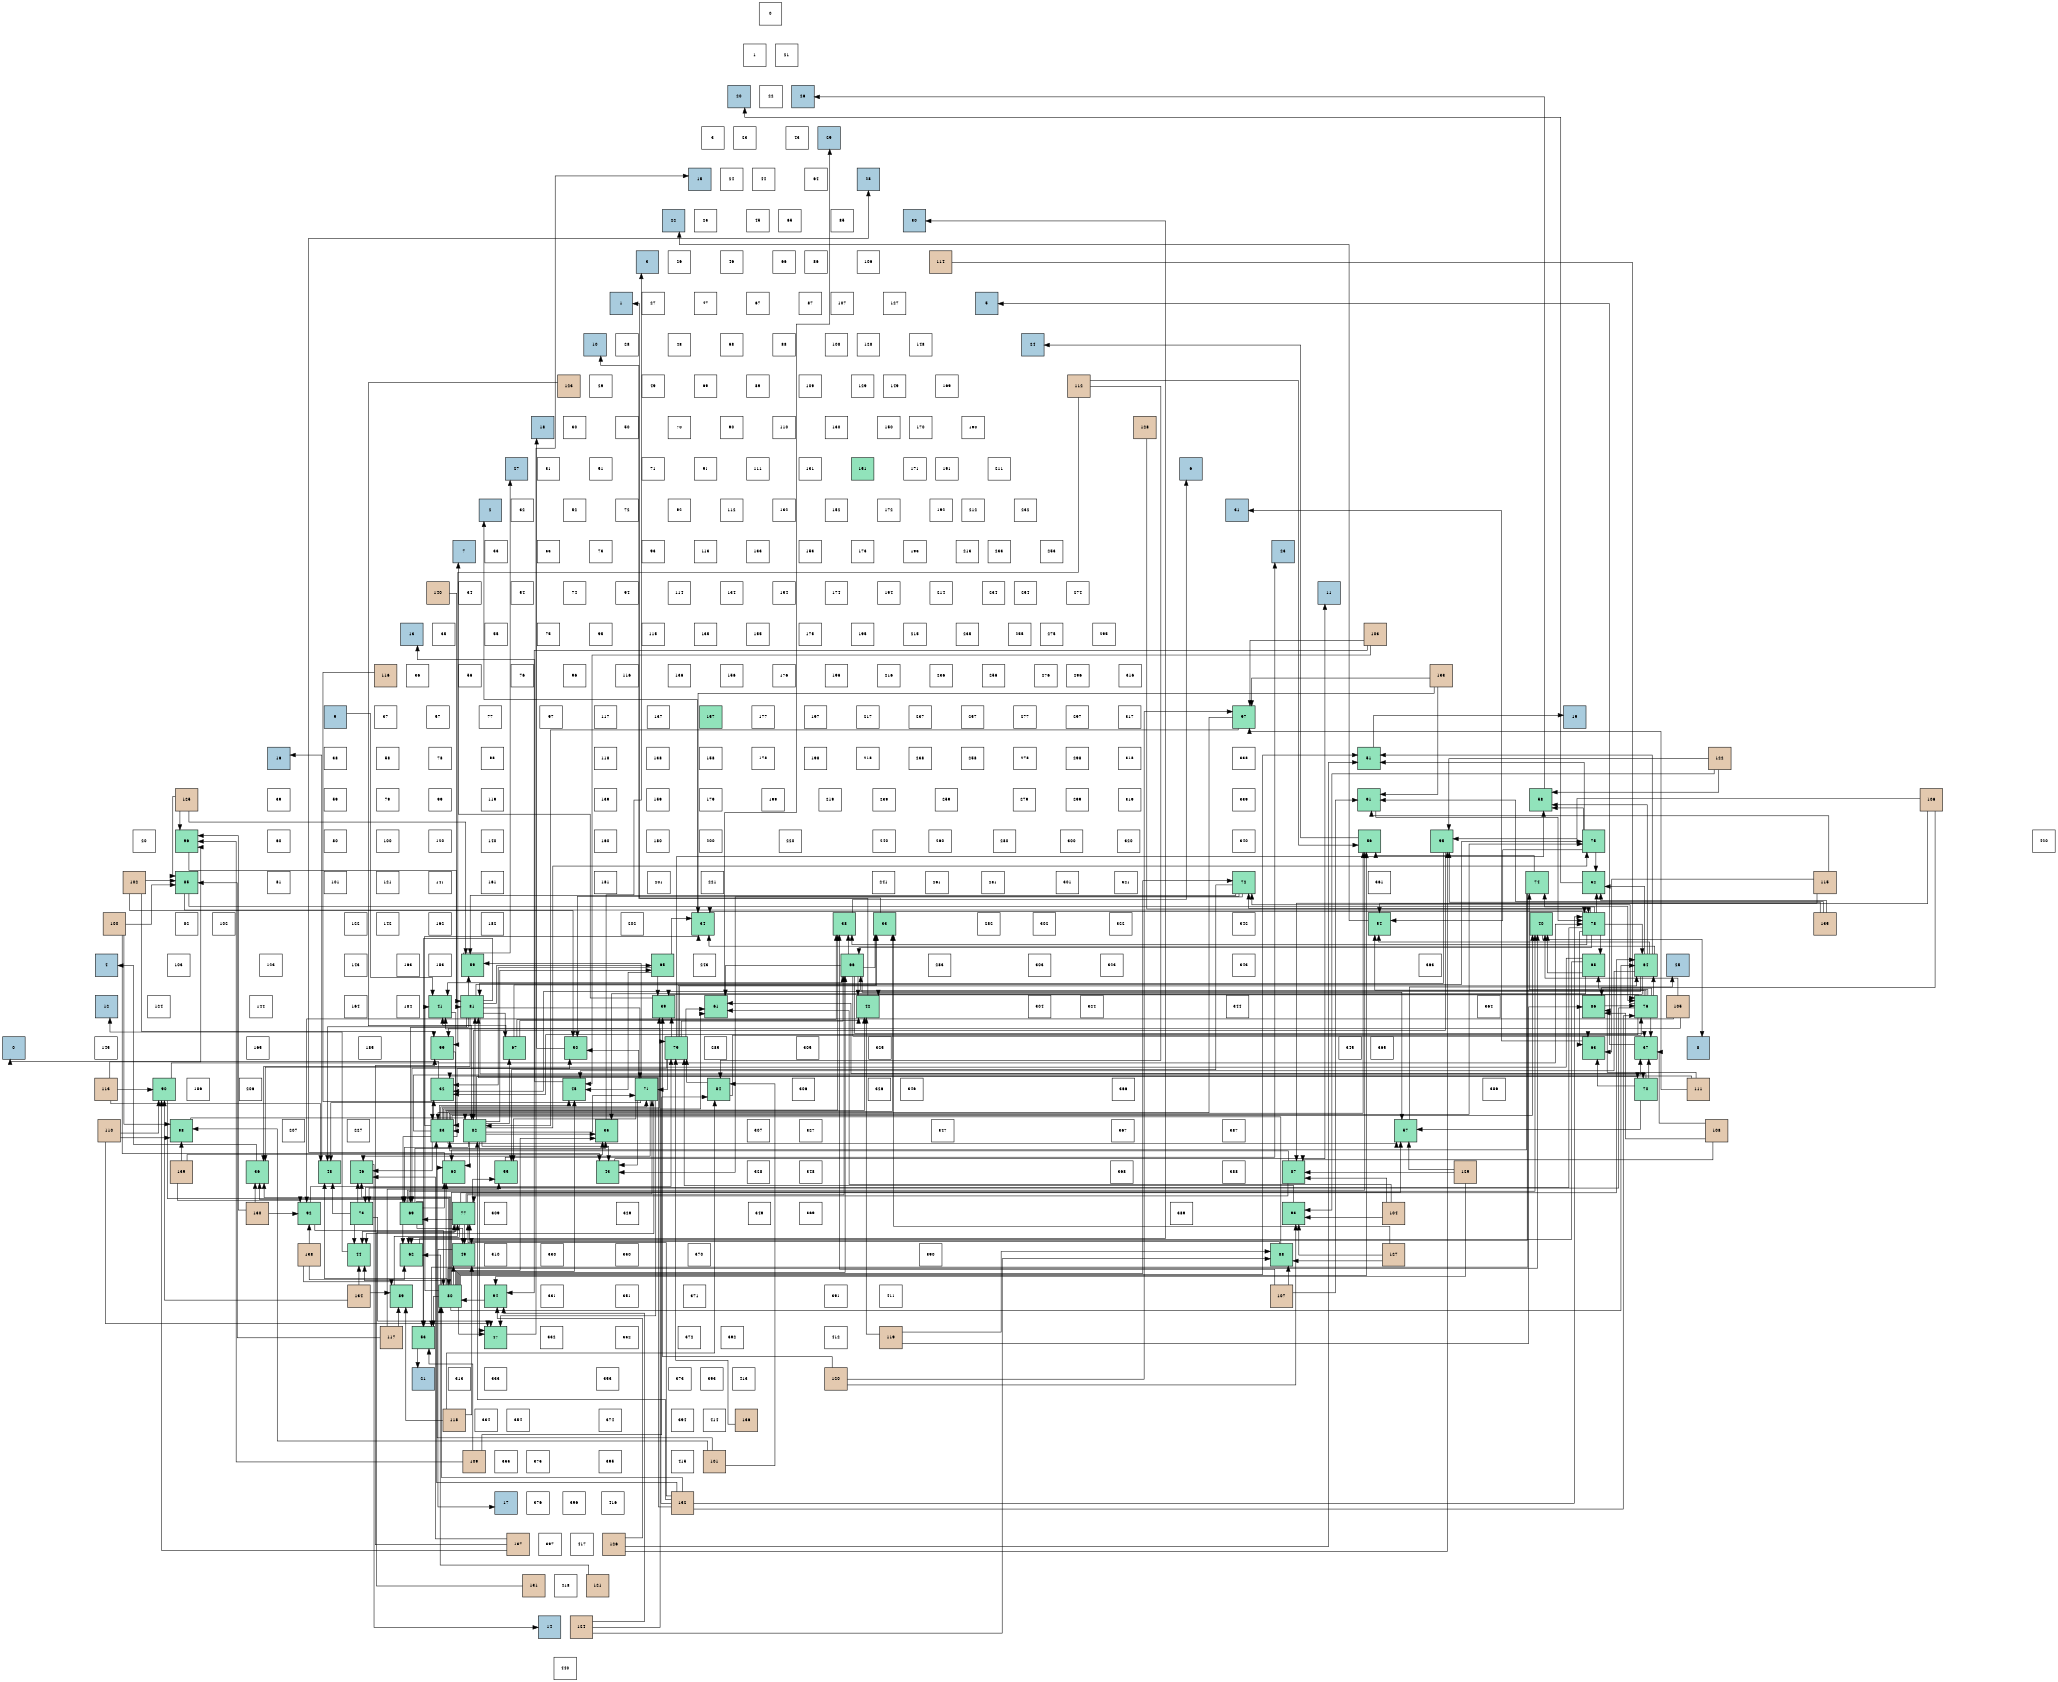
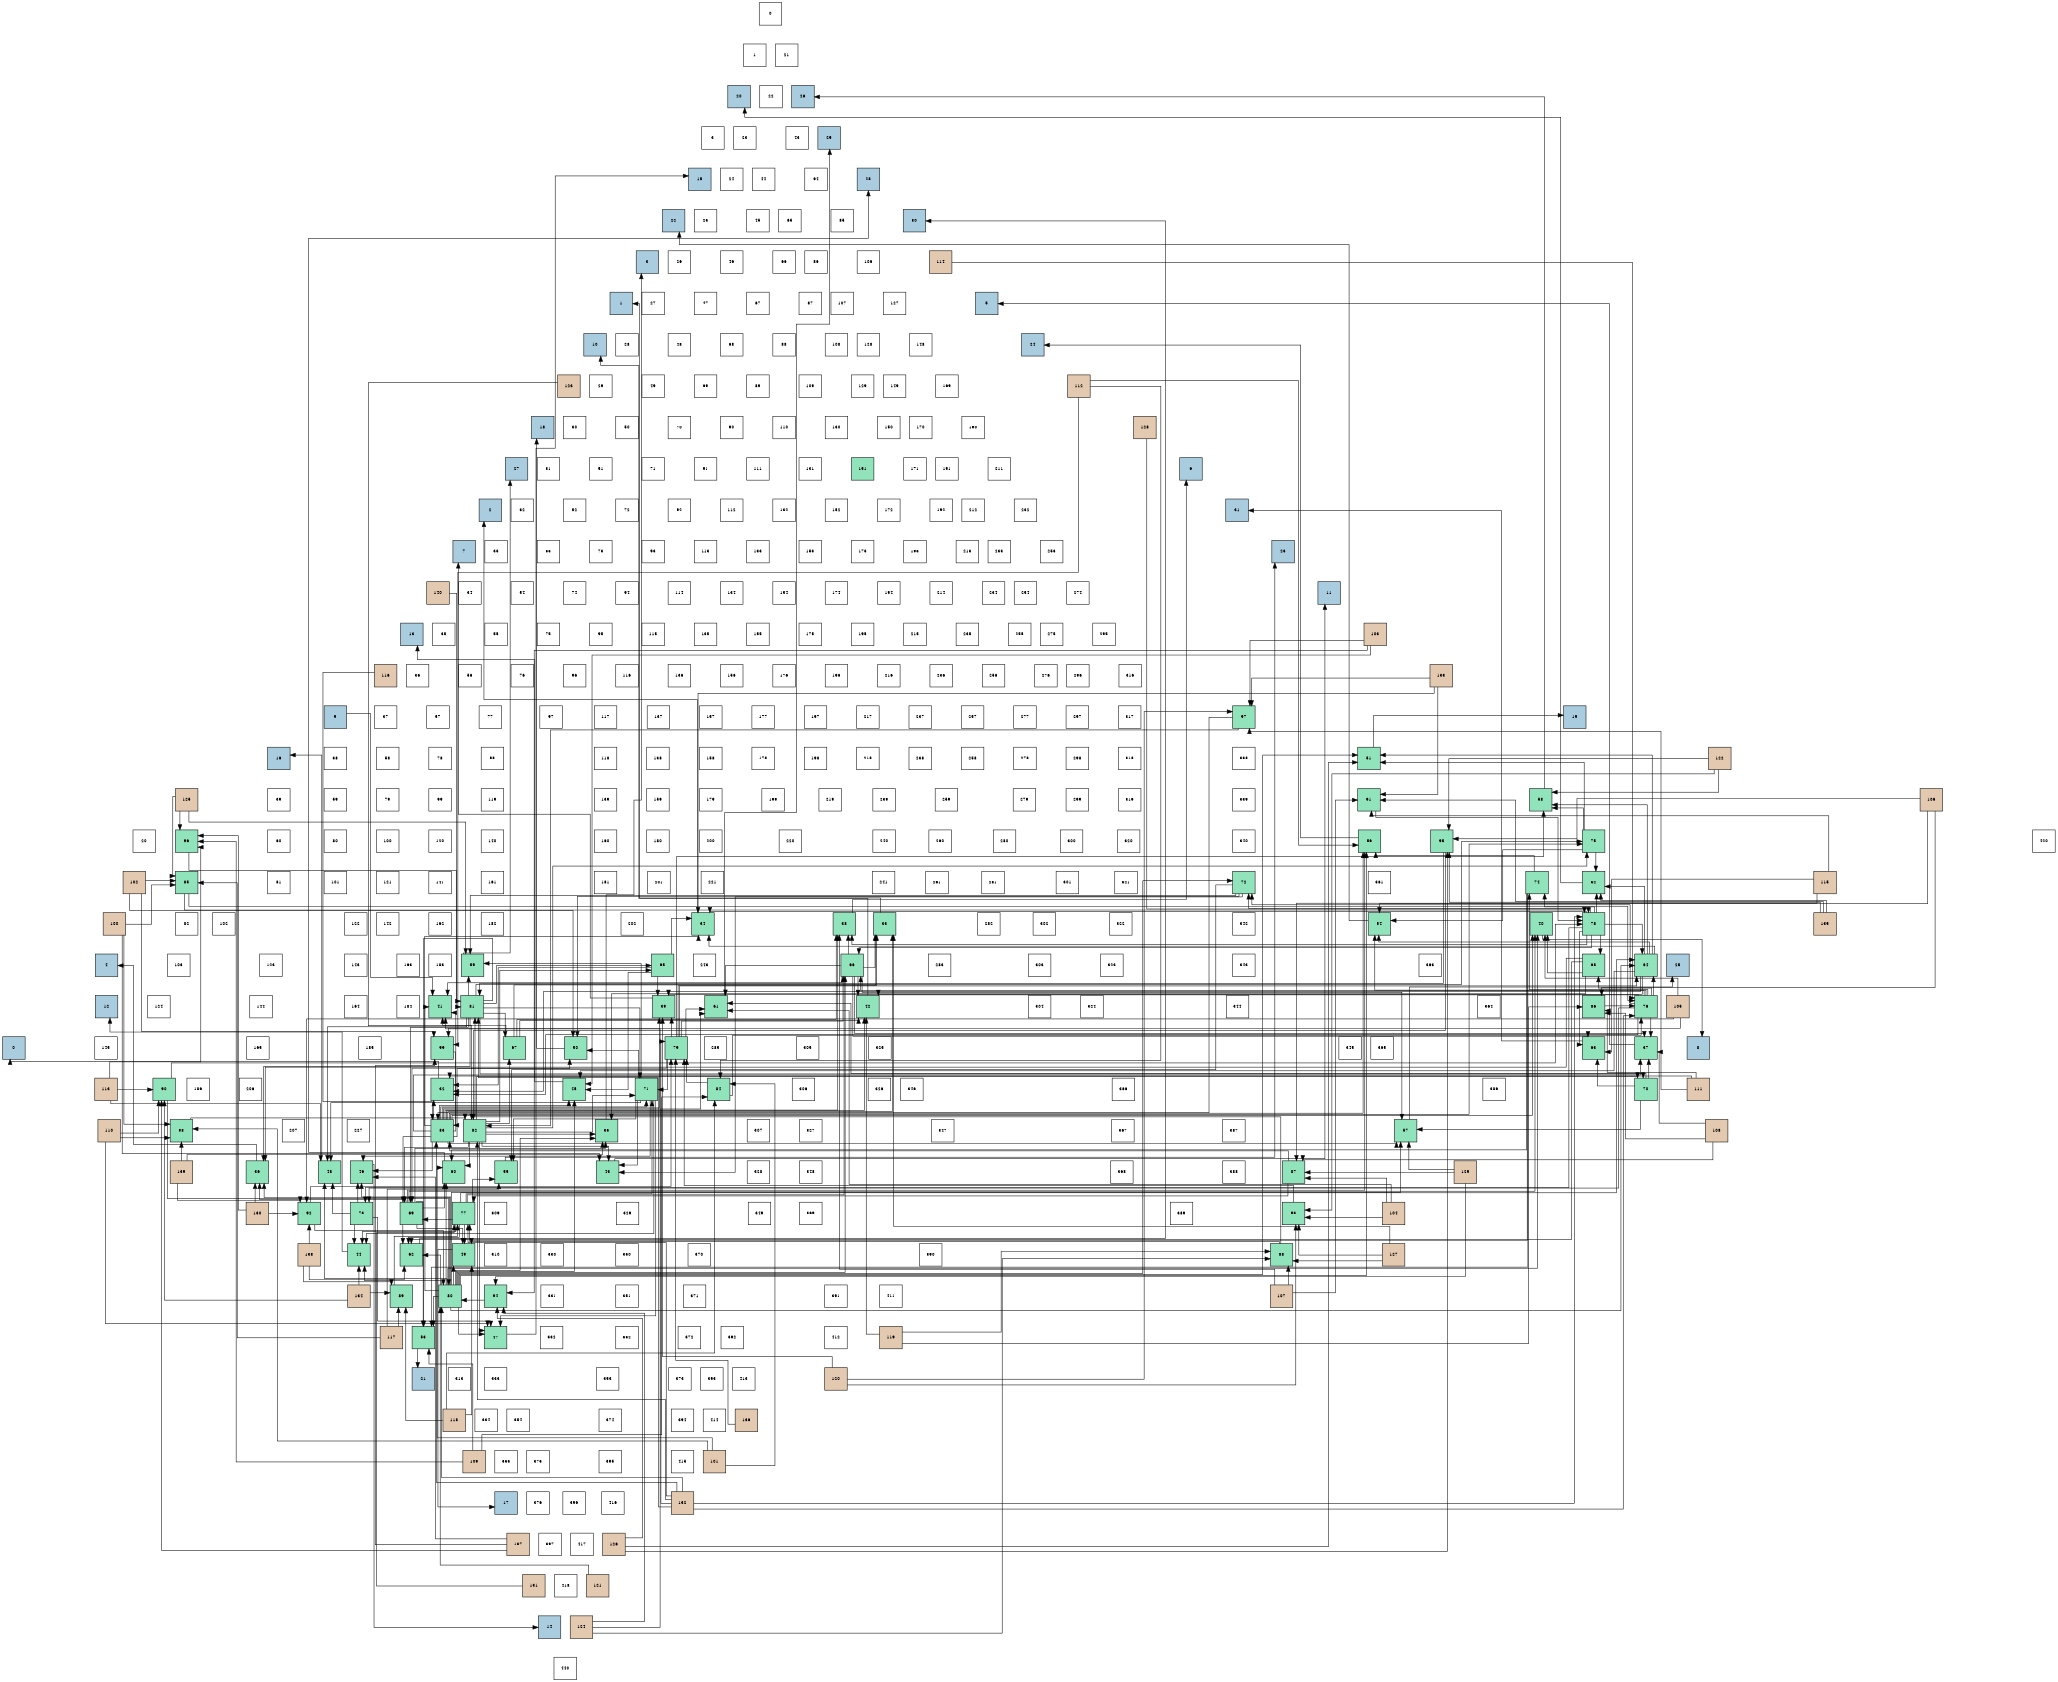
(711, 717) -> (711, 717)
(456, 1048) -> (456, 1049)
